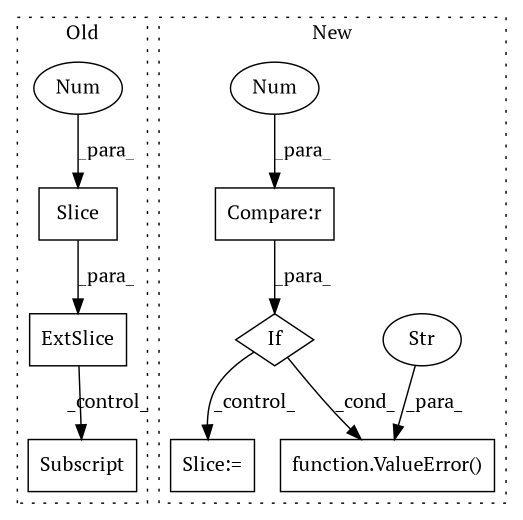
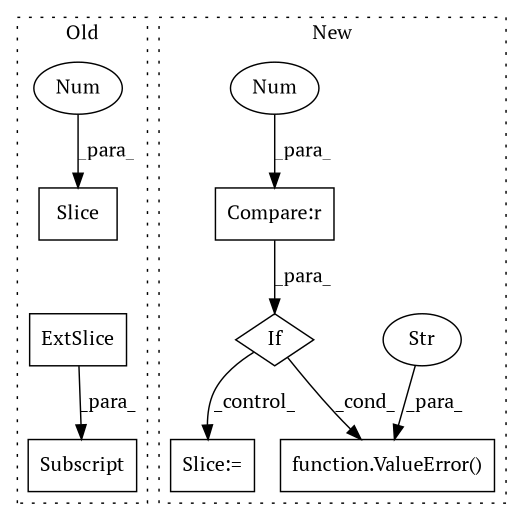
(78, 270) -> none
(108, 403) -> (108, 403)
